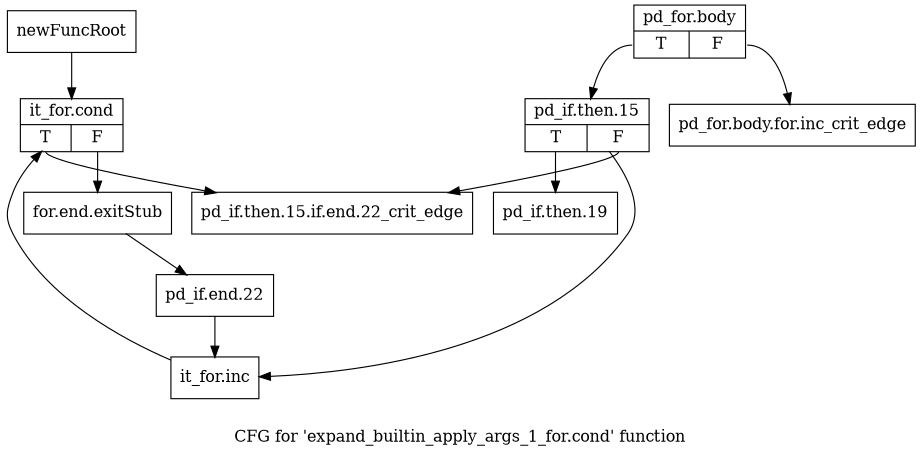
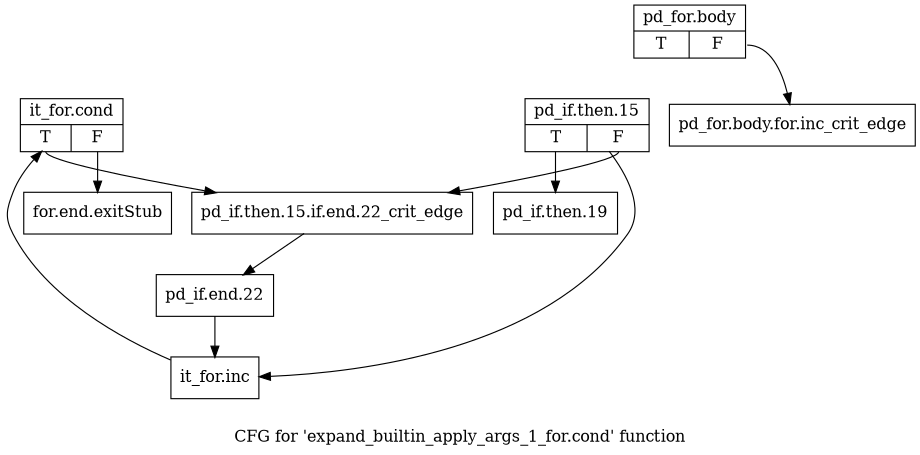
(72, 32) -> none
(606, 60) -> none
(151, 251) -> (278, 251)
